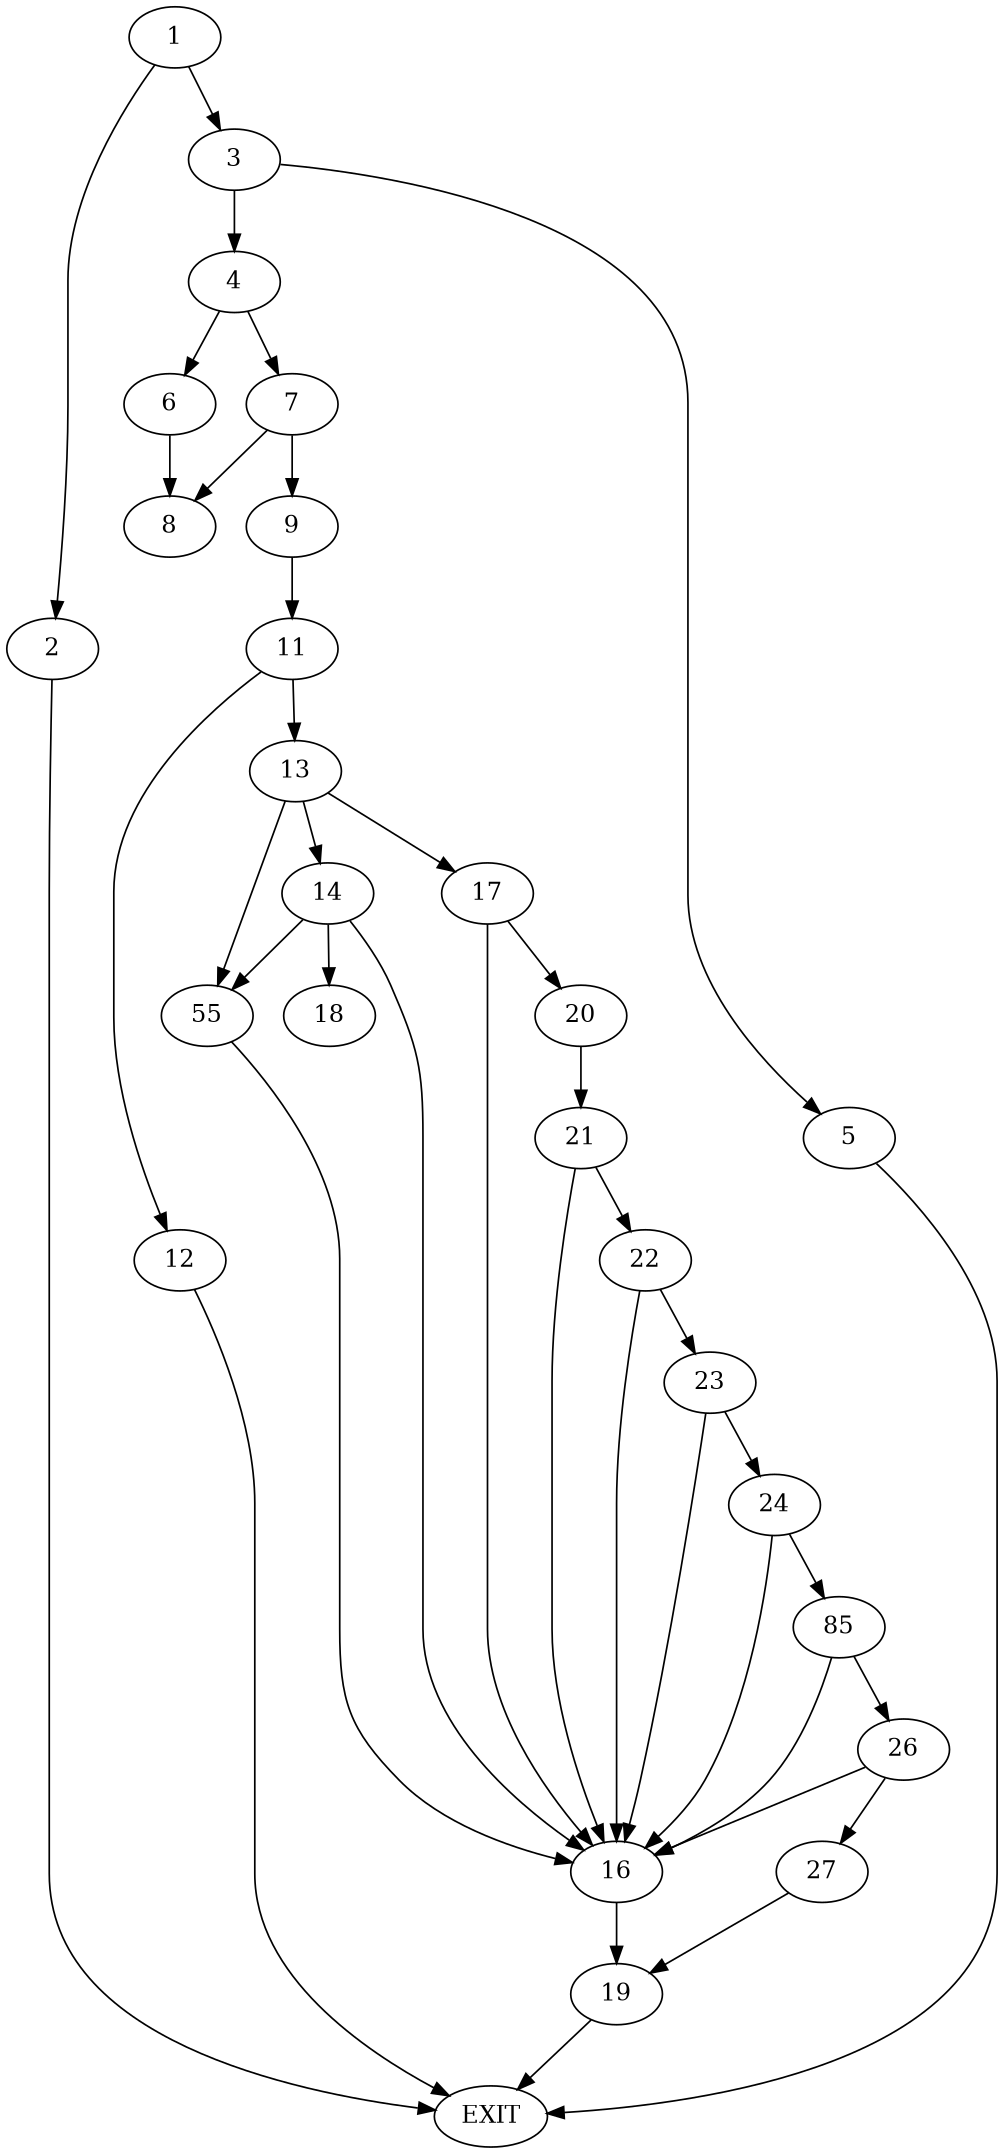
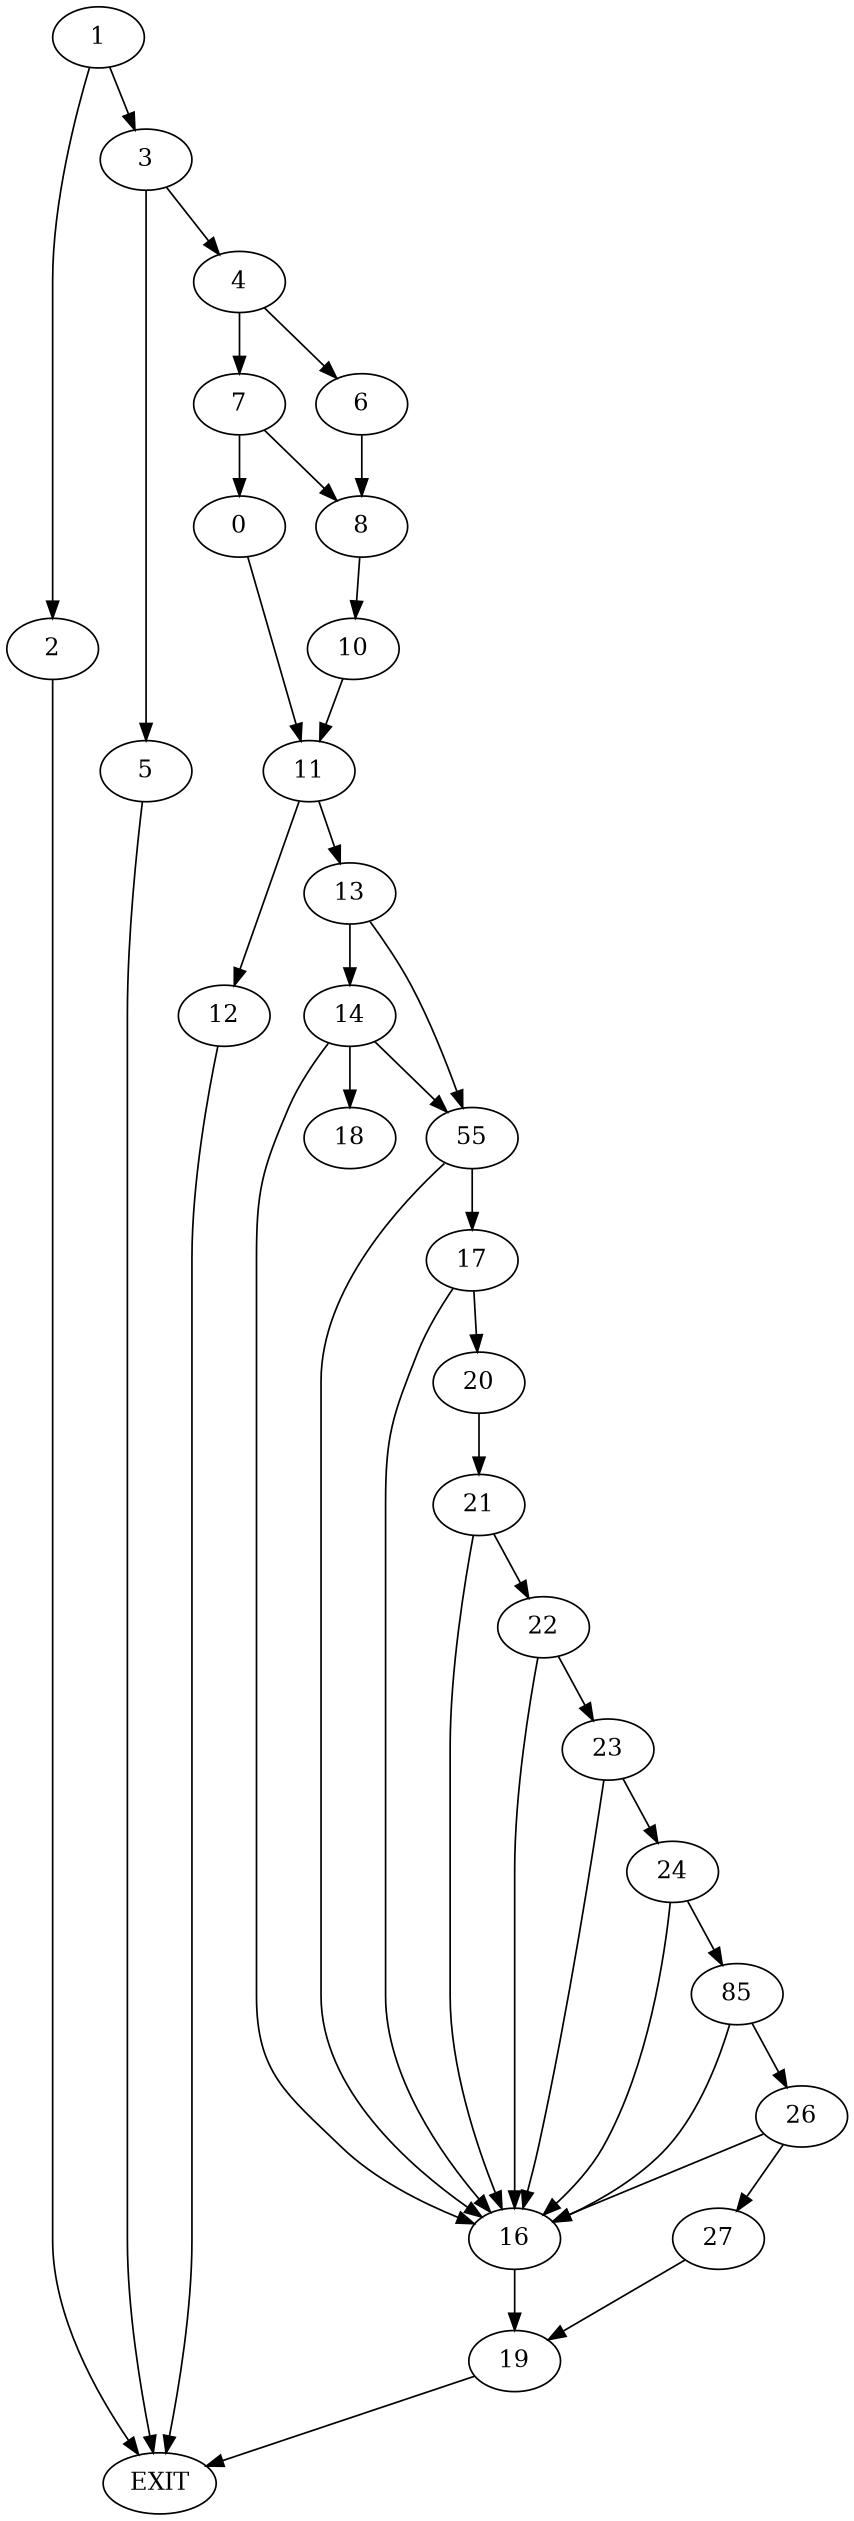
(292, 527) -> (240, 527)
none -> (353, 649)
(384, 828) -> (472, 1191)
